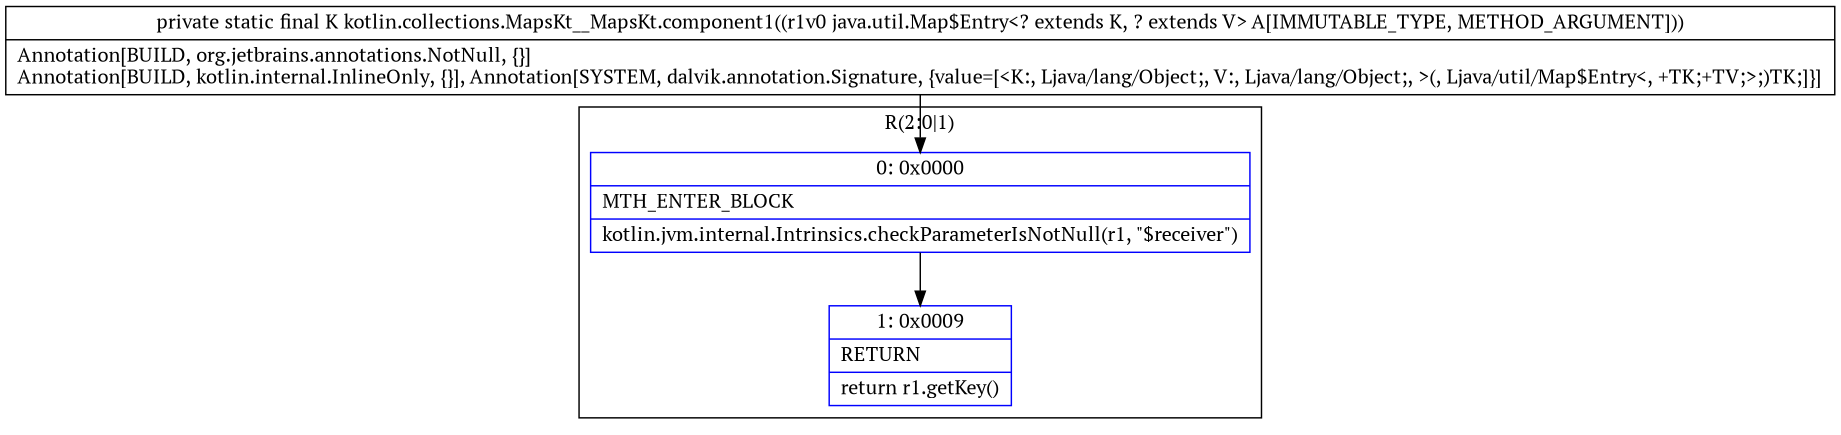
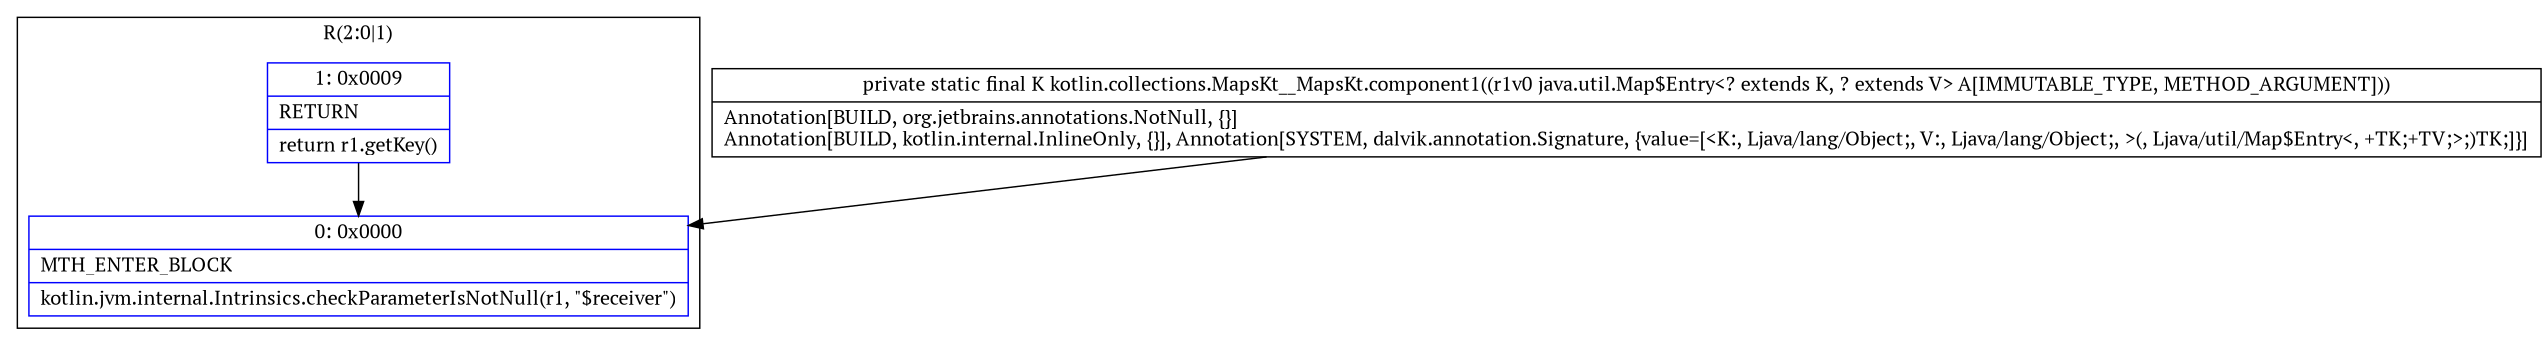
(920, 272) -> (359, 182)
